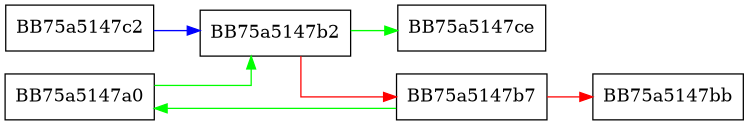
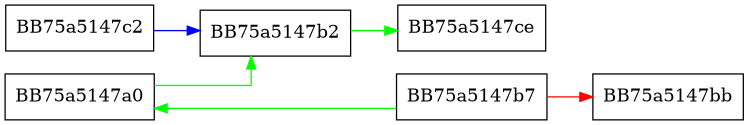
(322, 97) -> none
